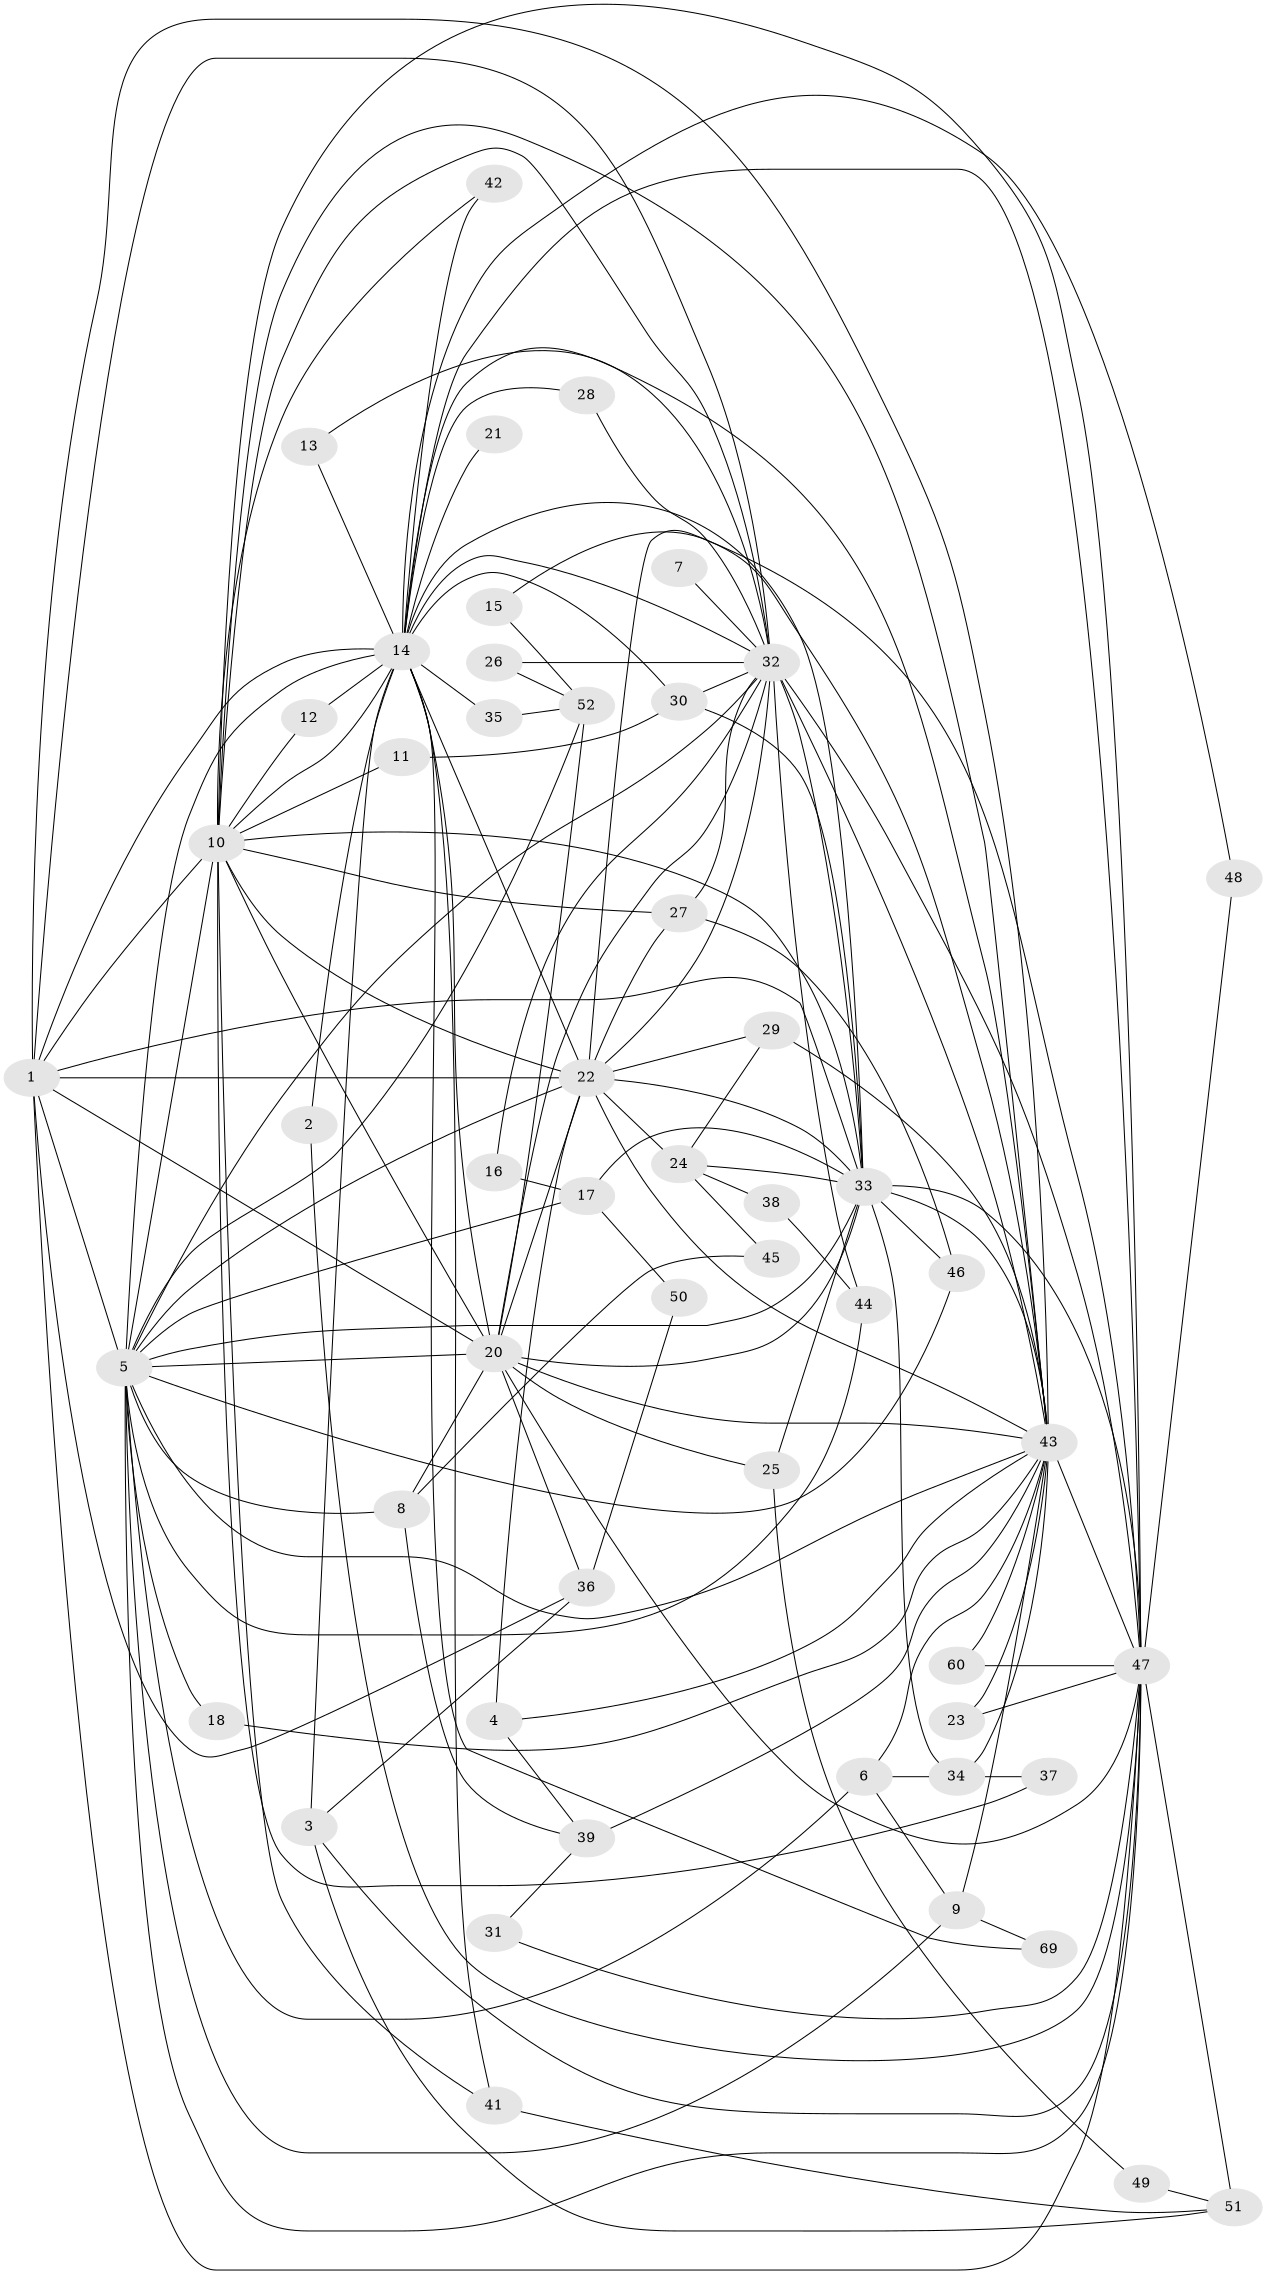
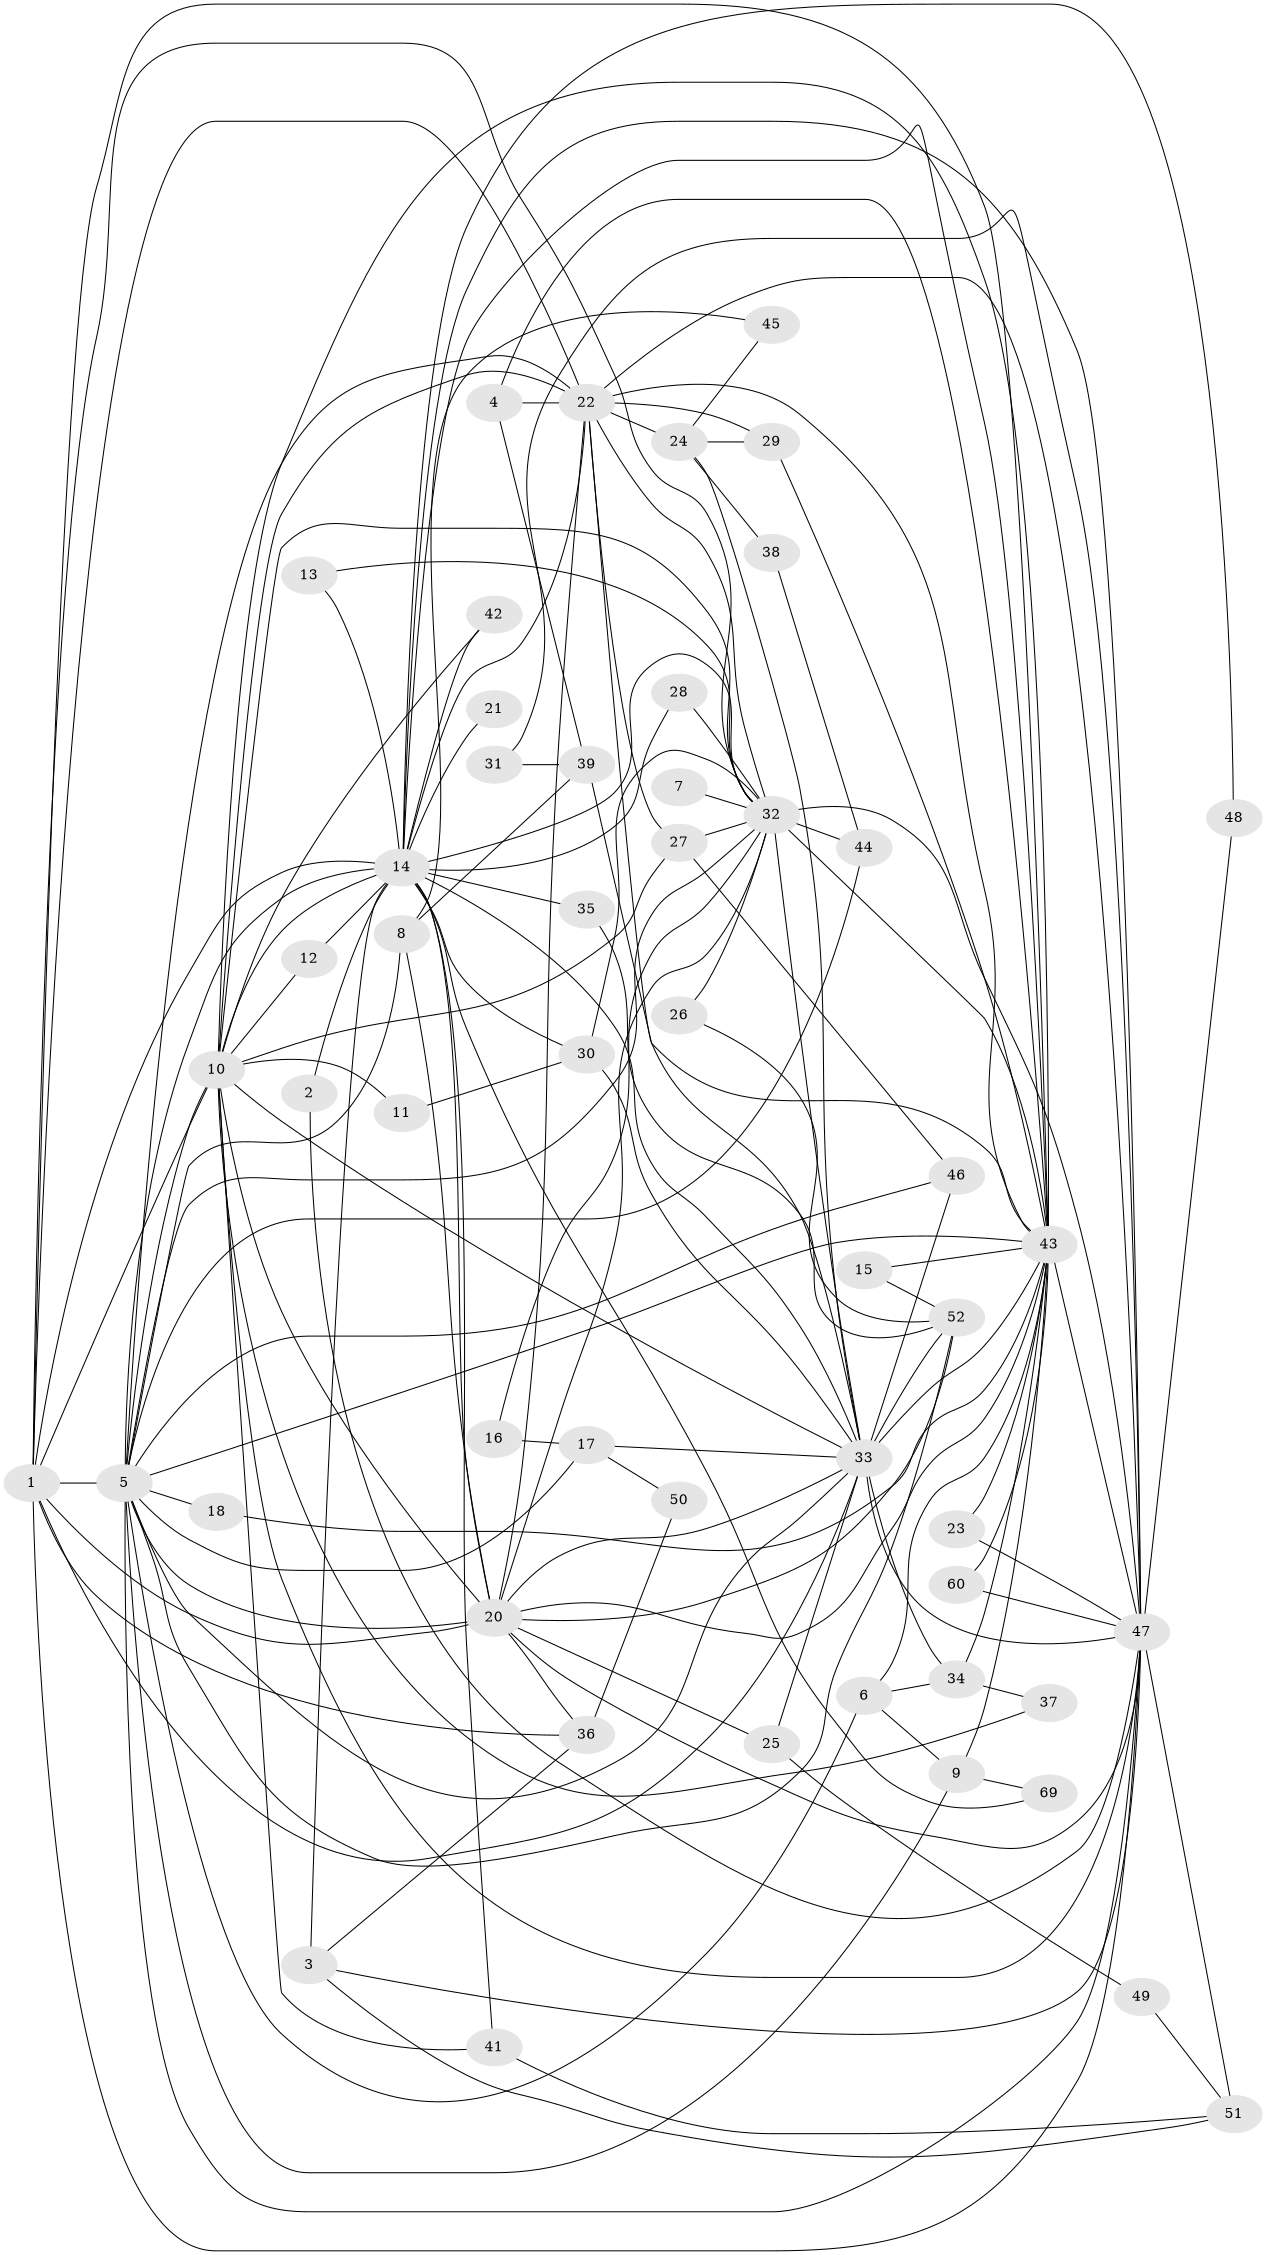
none -> (906, 1386)
